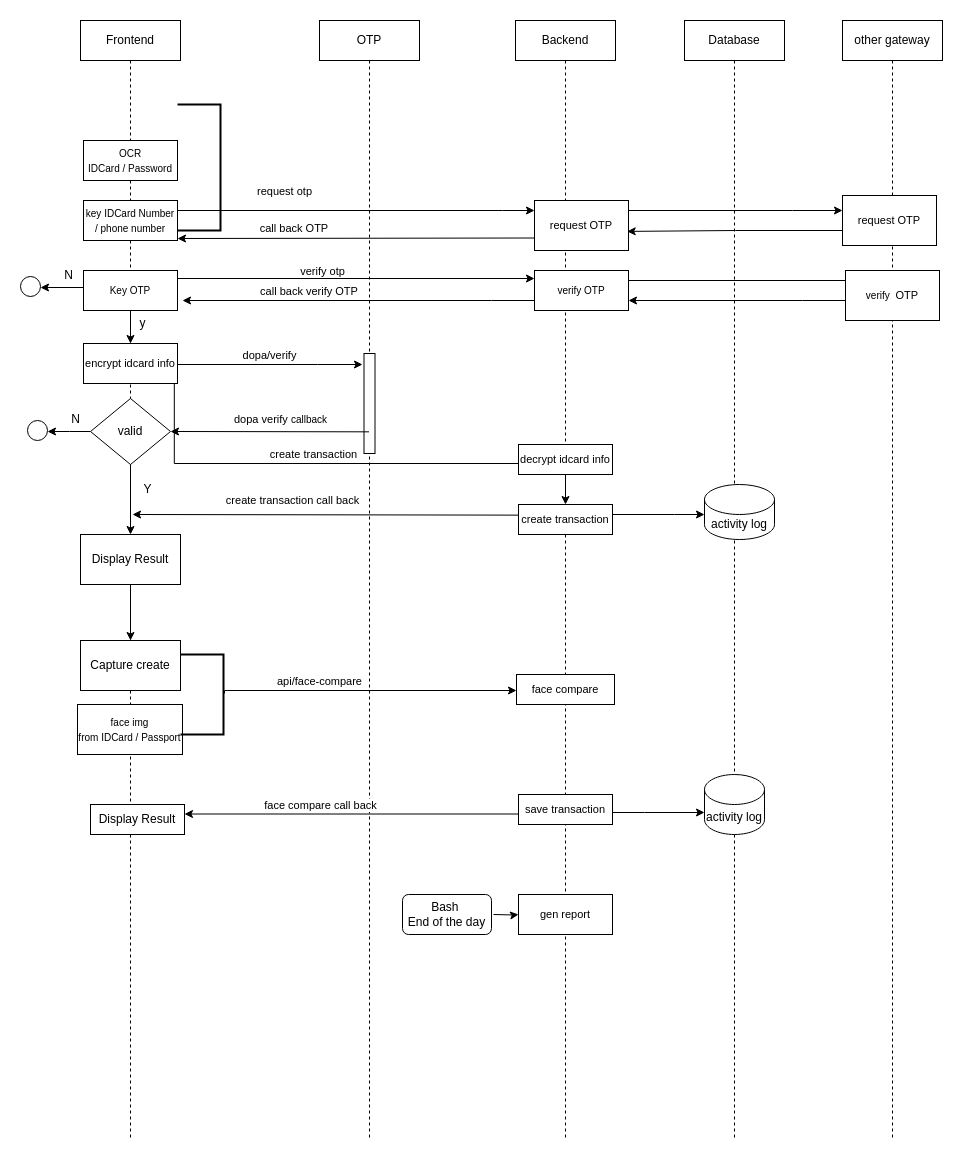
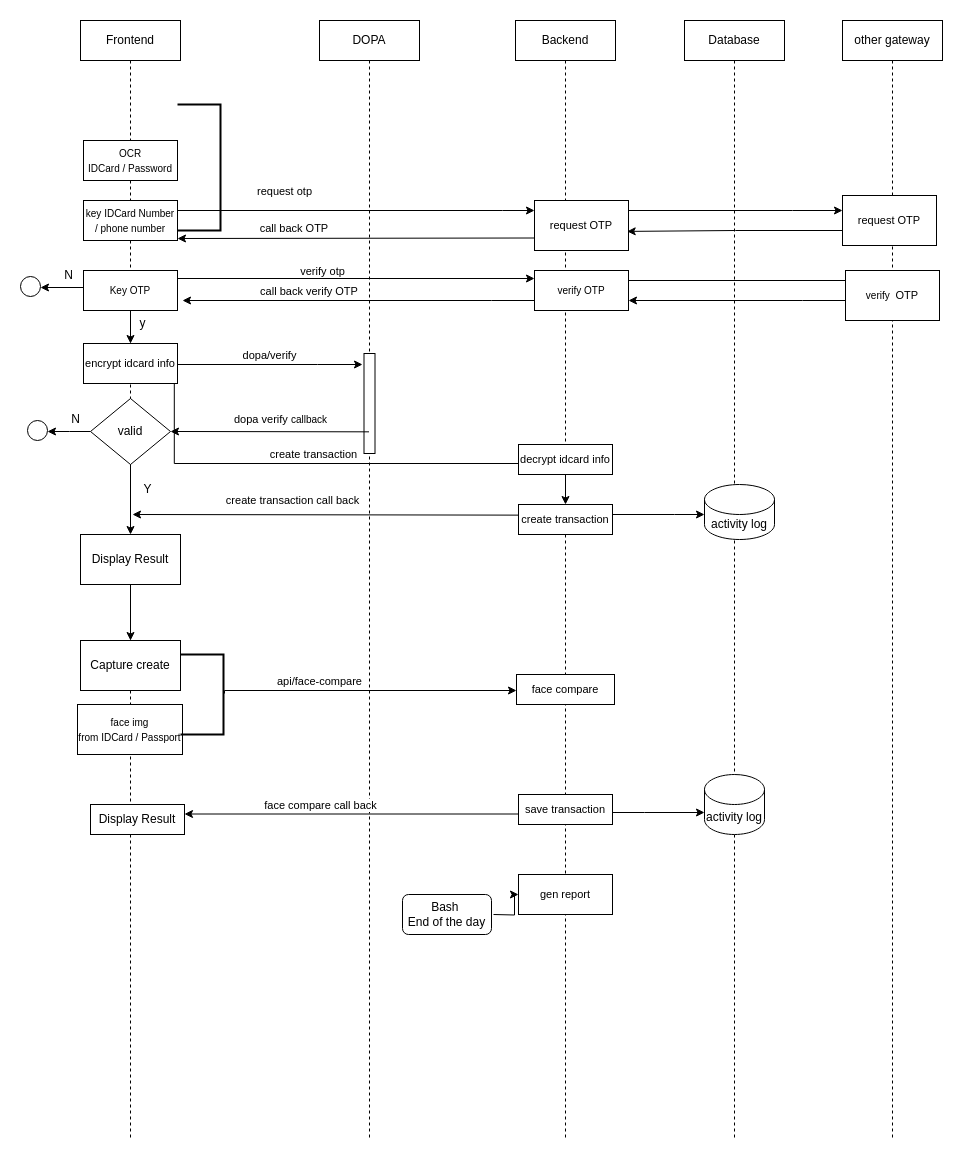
(370, 41) -> (370, 41)
(566, 915) -> (566, 895)
